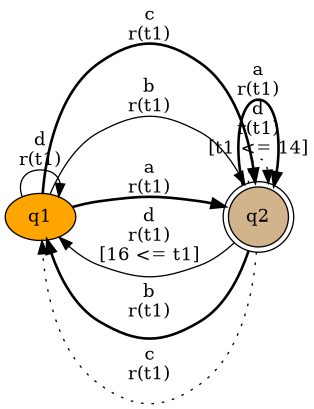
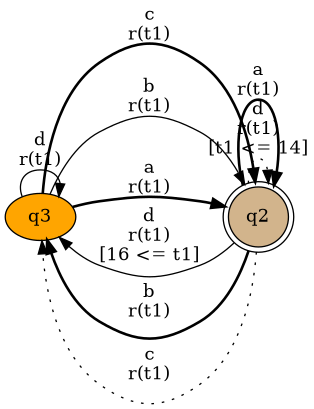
(41, 217) -> (41, 217)
